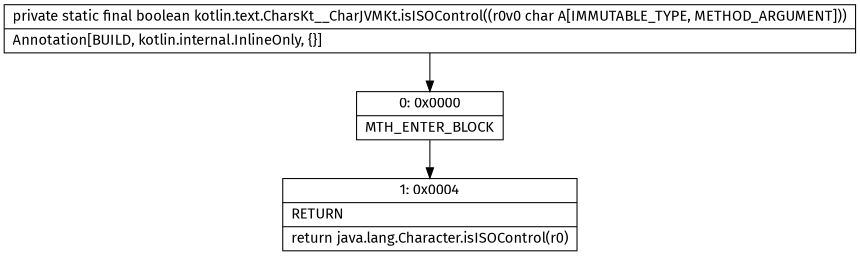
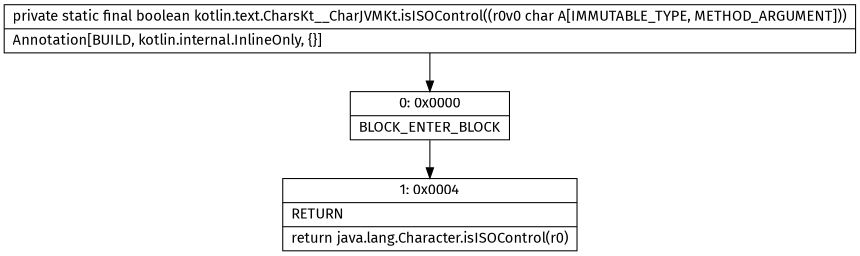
(430, 127) -> (430, 127)
